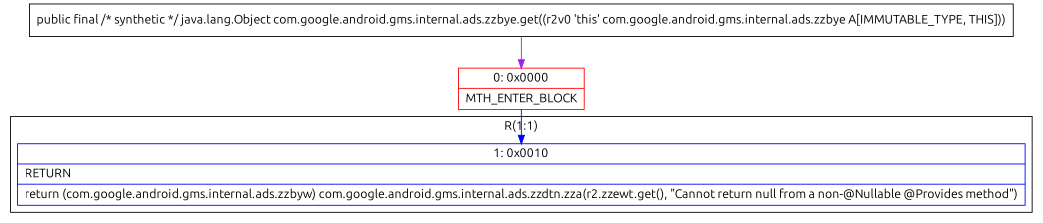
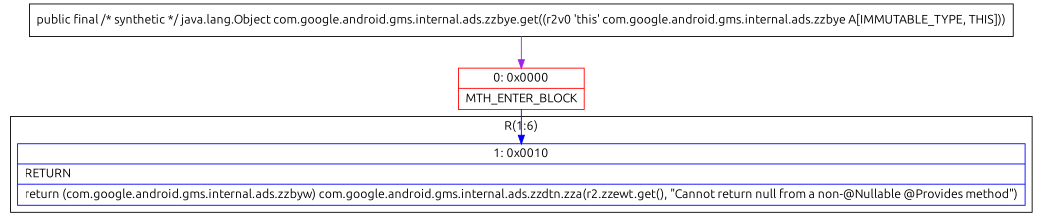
(521, 127) -> (521, 127)
